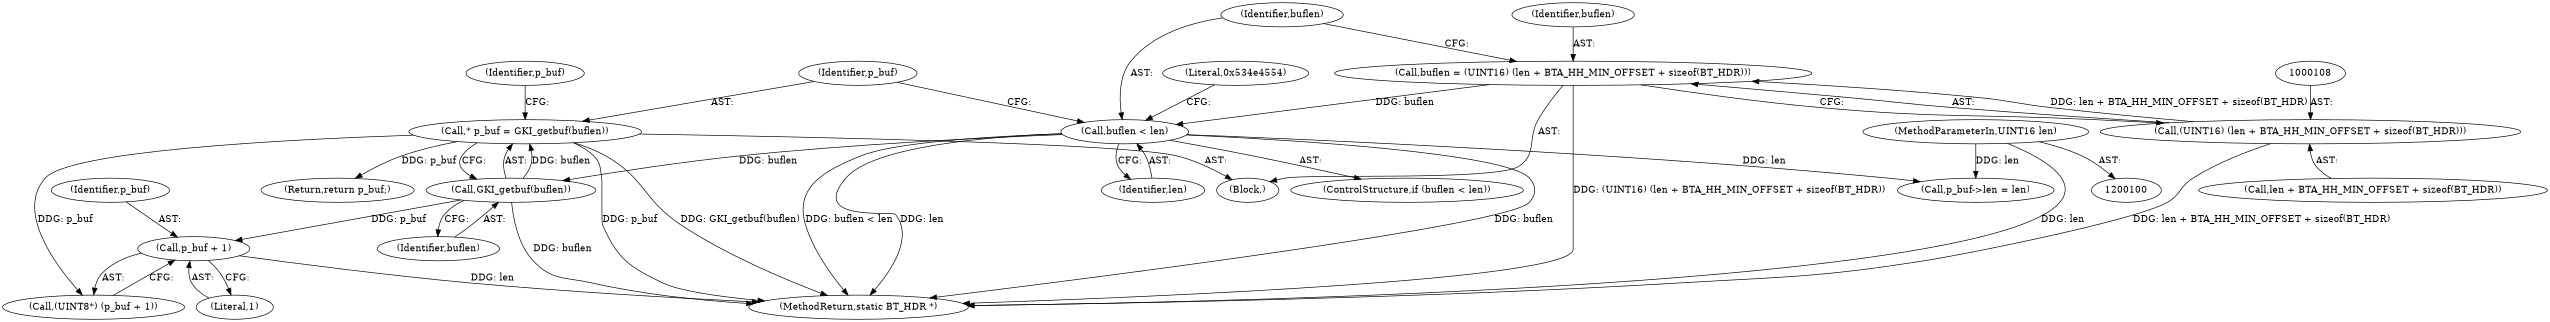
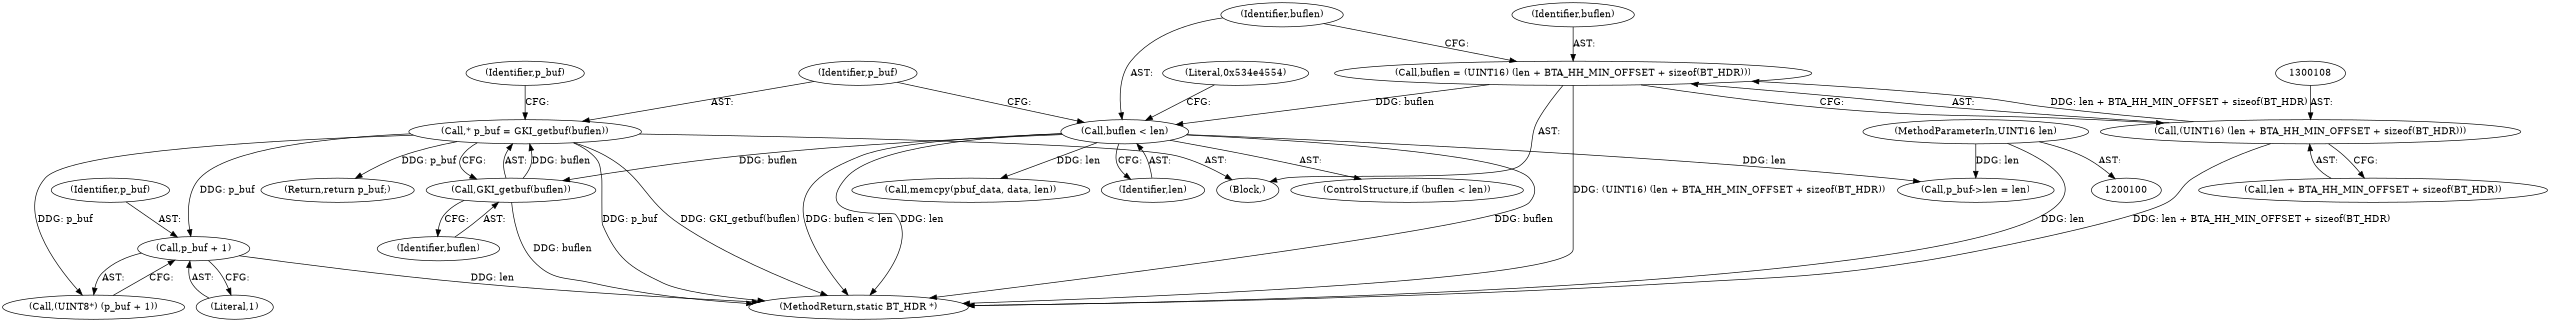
(2311, 73) -> (2311, 73)
none -> (2345, 157)
none -> (971, 190)
(351, 220) -> (275, 148)
